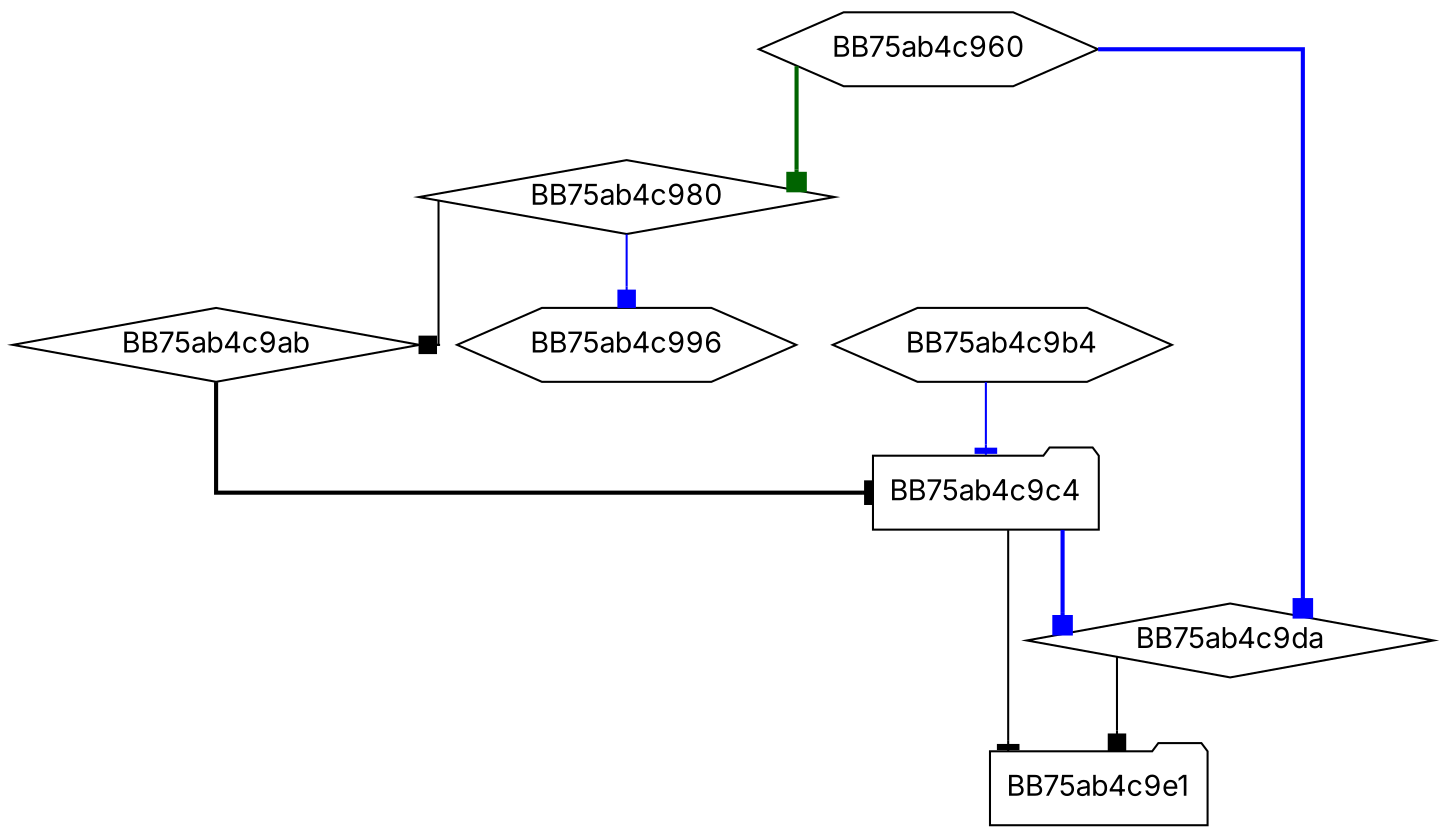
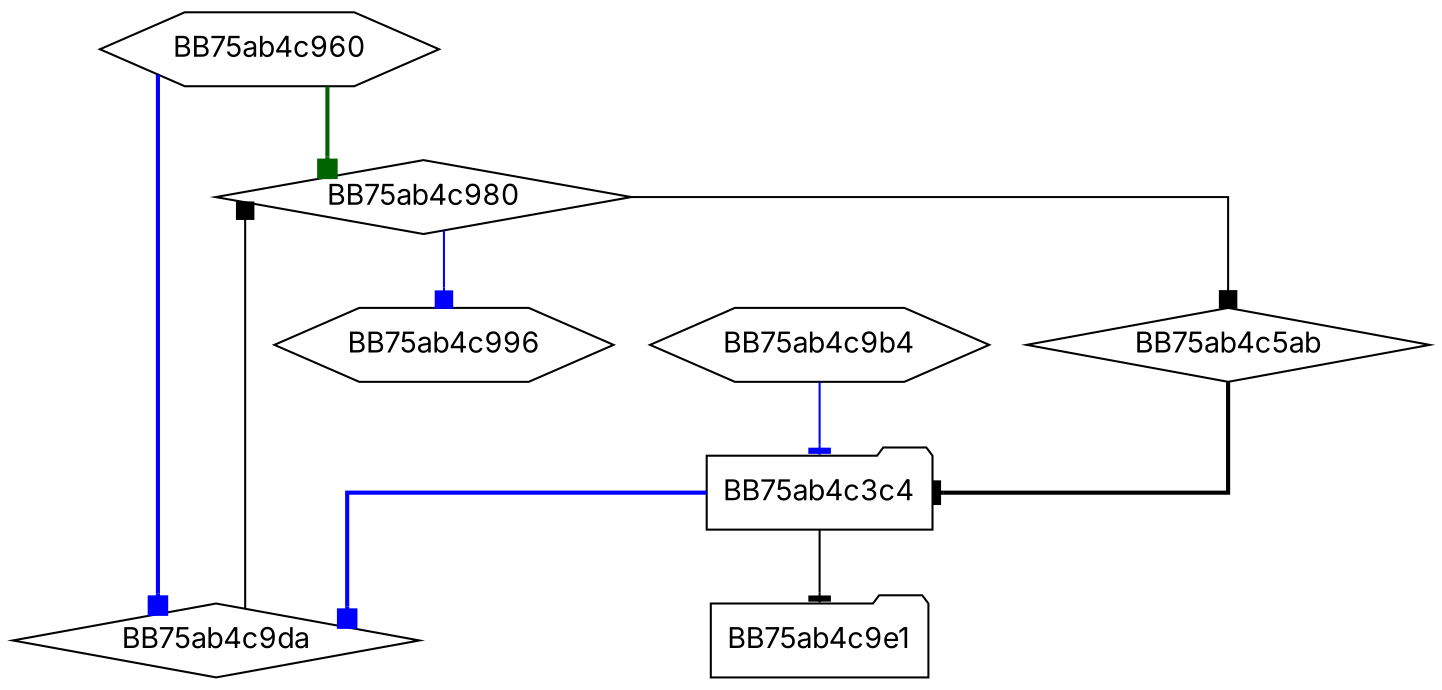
(216, 345) -> (1228, 345)
(986, 493) -> (820, 493)
(1117, 694) -> (245, 416)
